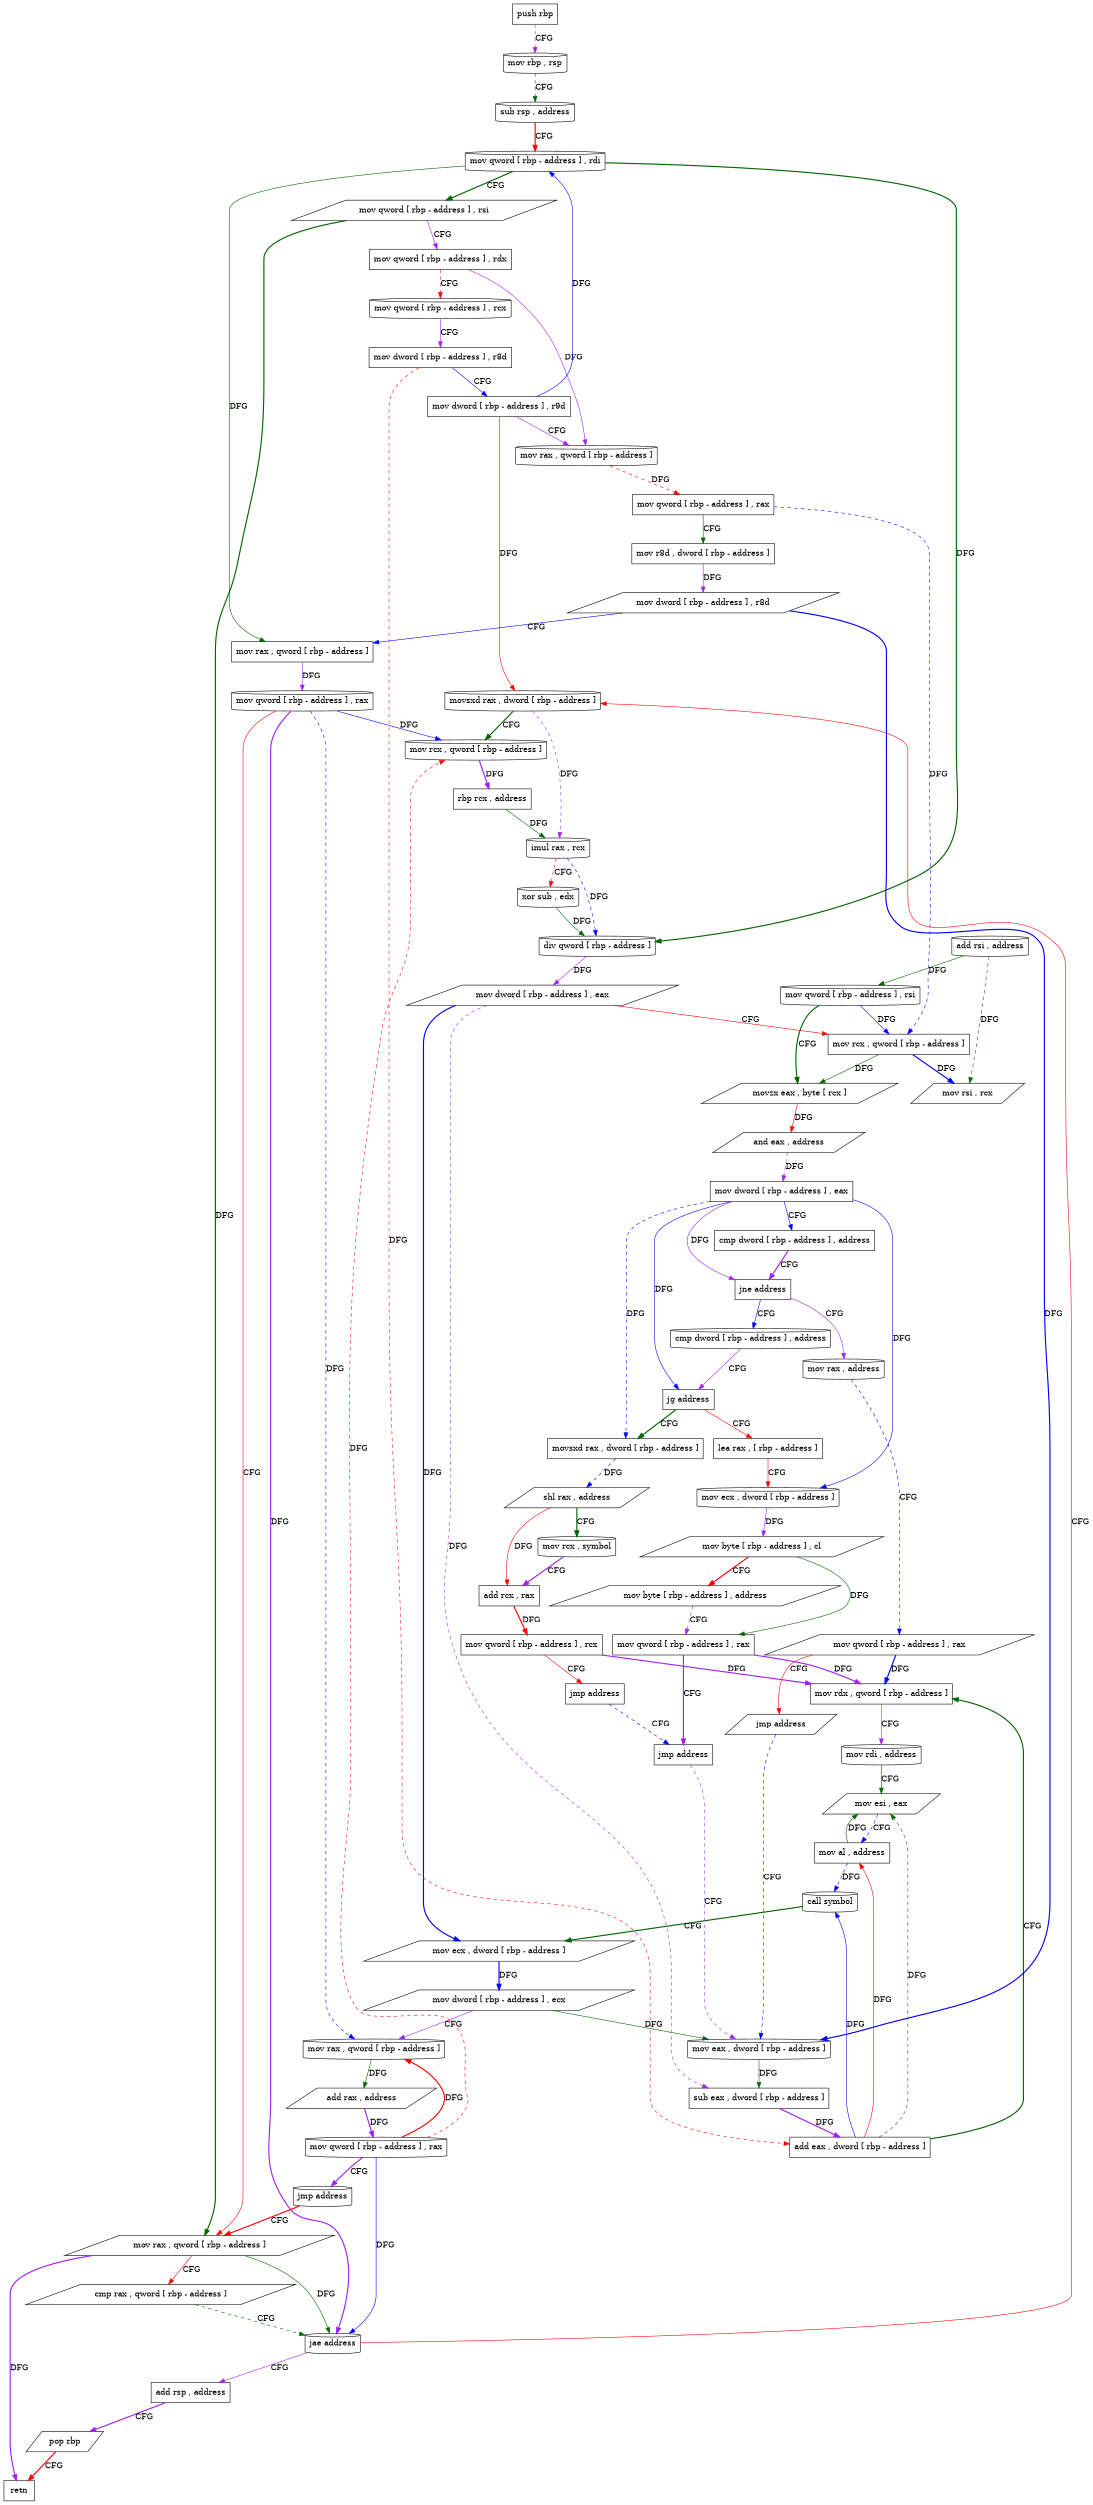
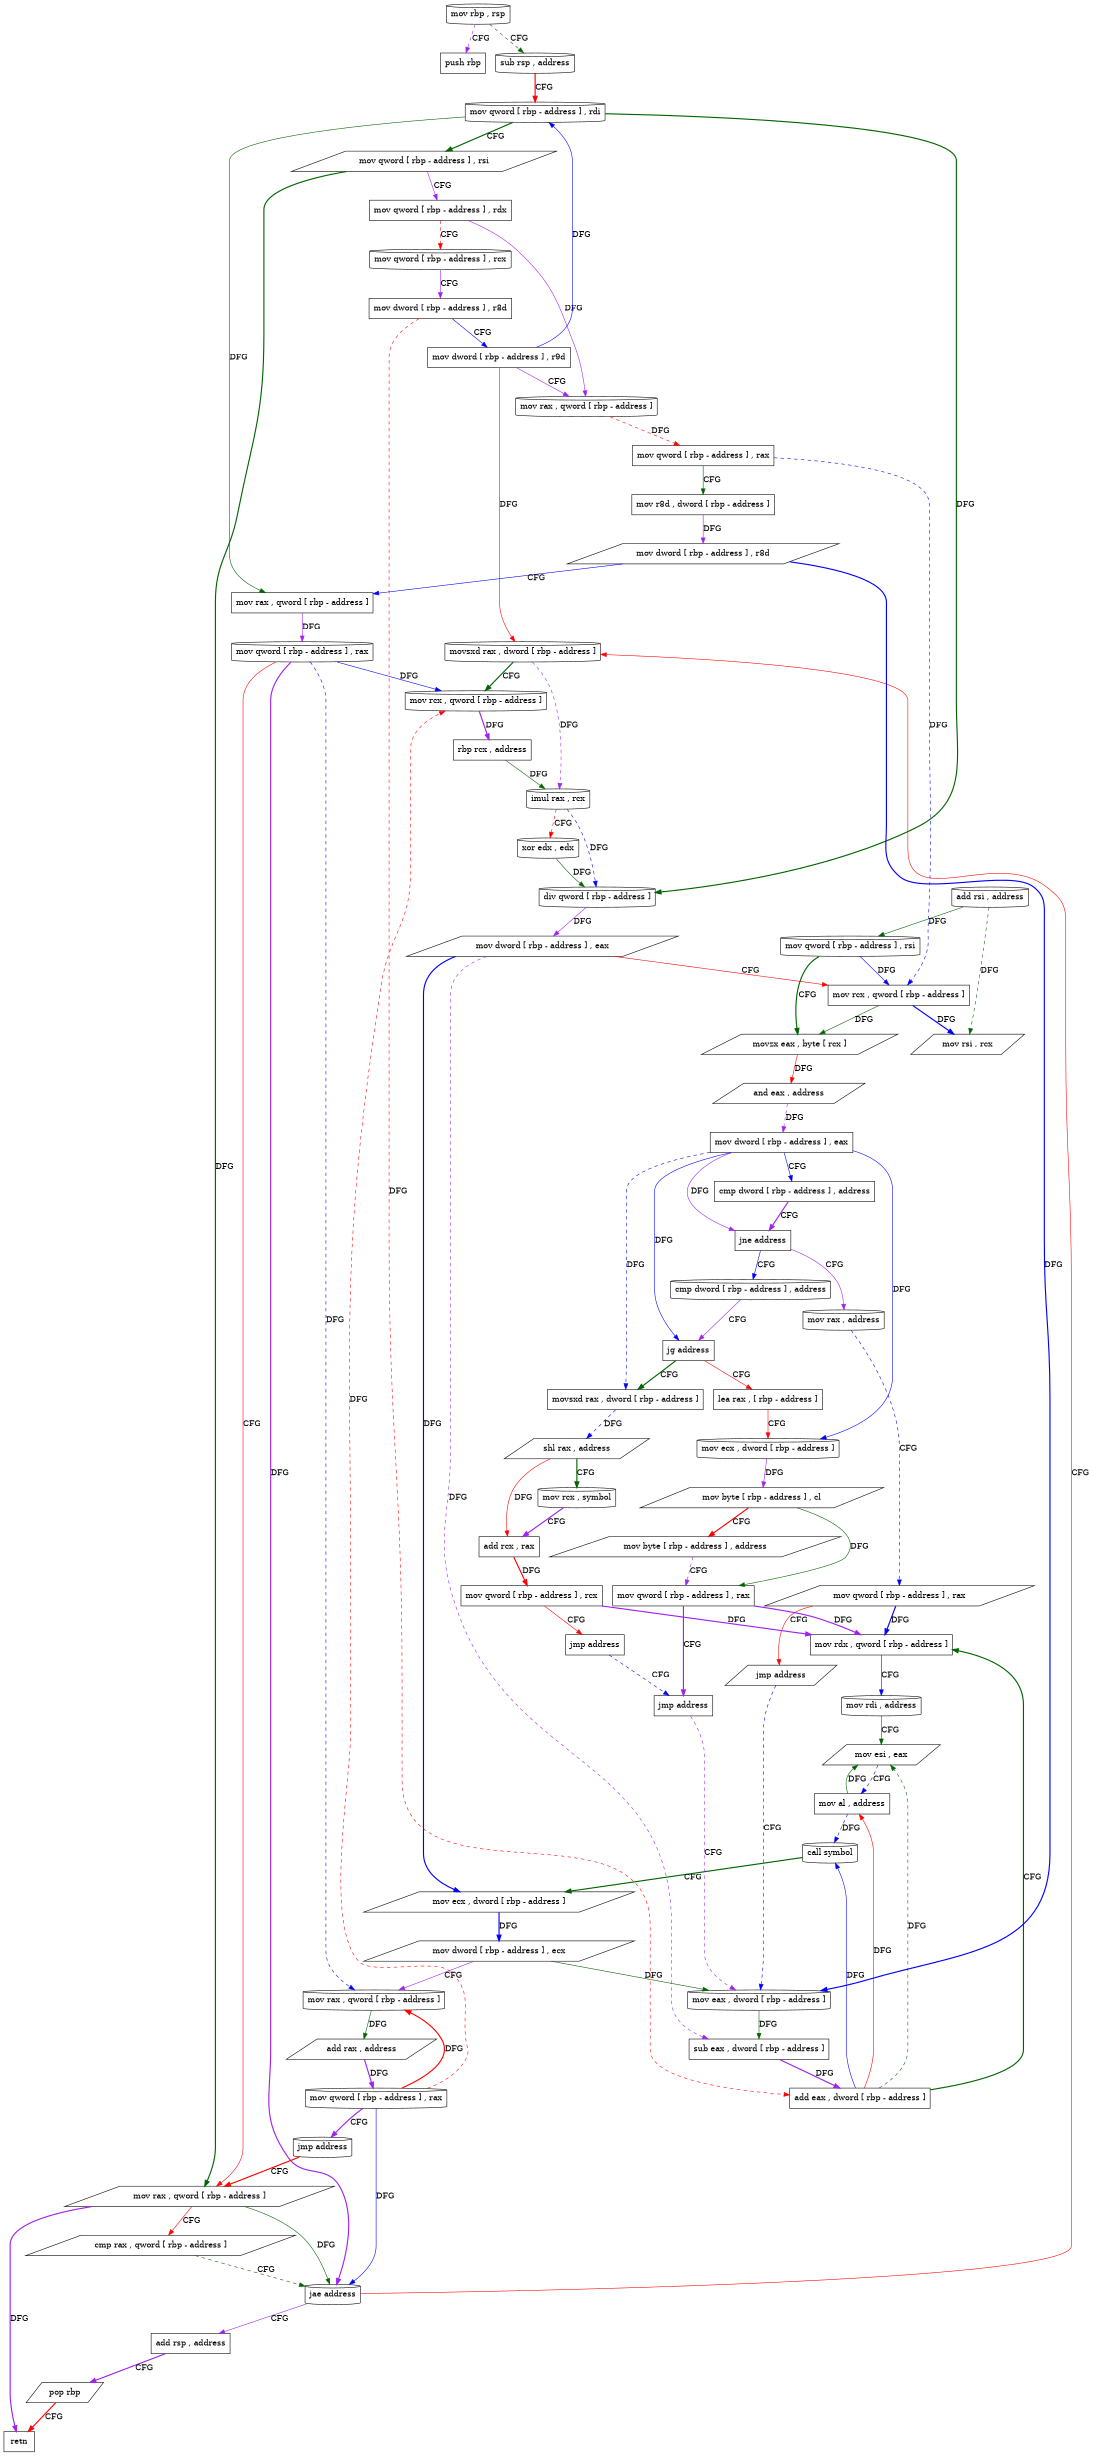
(535, 36) -> (471, 36)
(548, 897) -> (548, 848)
(881, 1721) -> (881, 1672)
